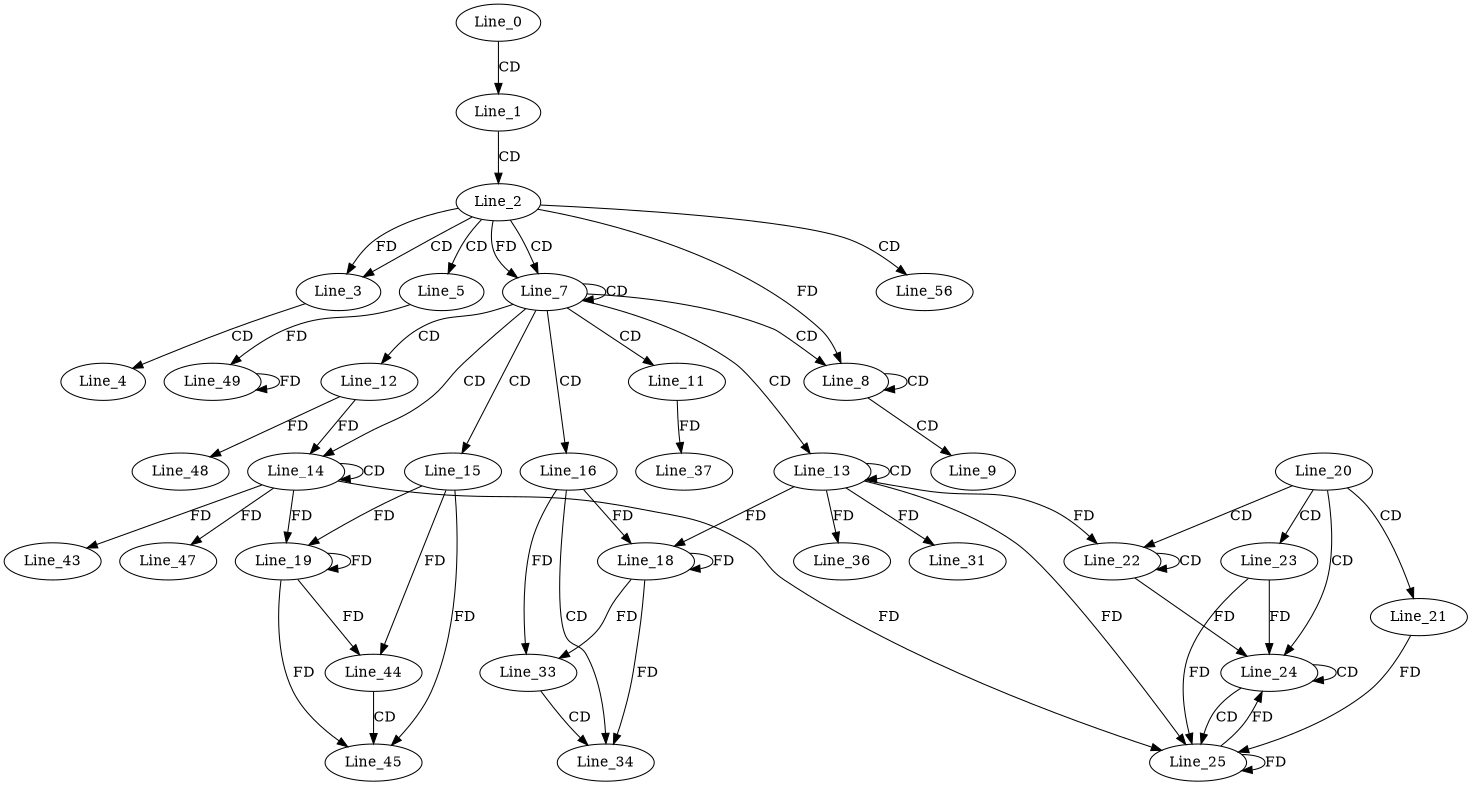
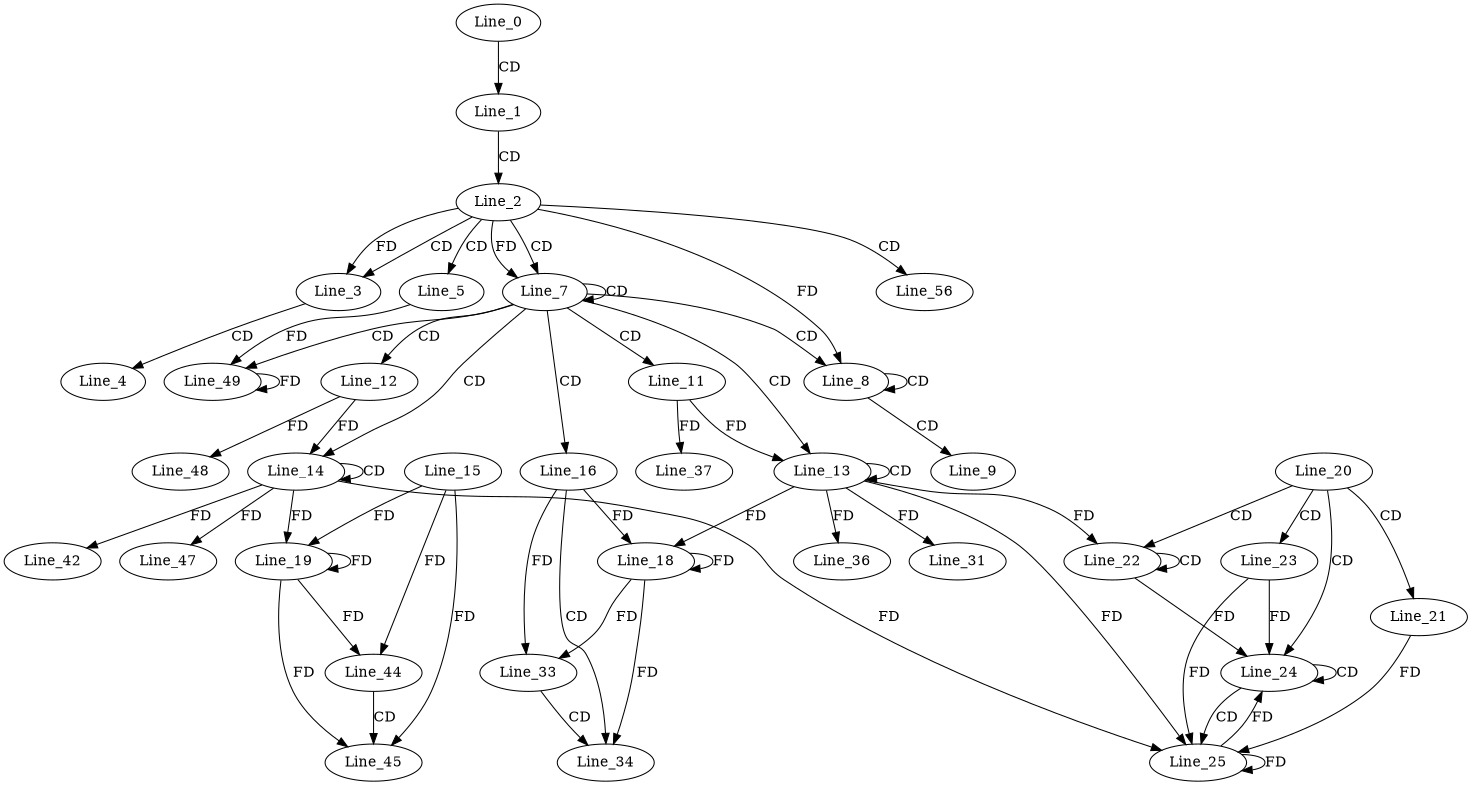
(501, 377) -> (383, 327)
none -> (727, 435)
(53, 561) -> (53, 561)
